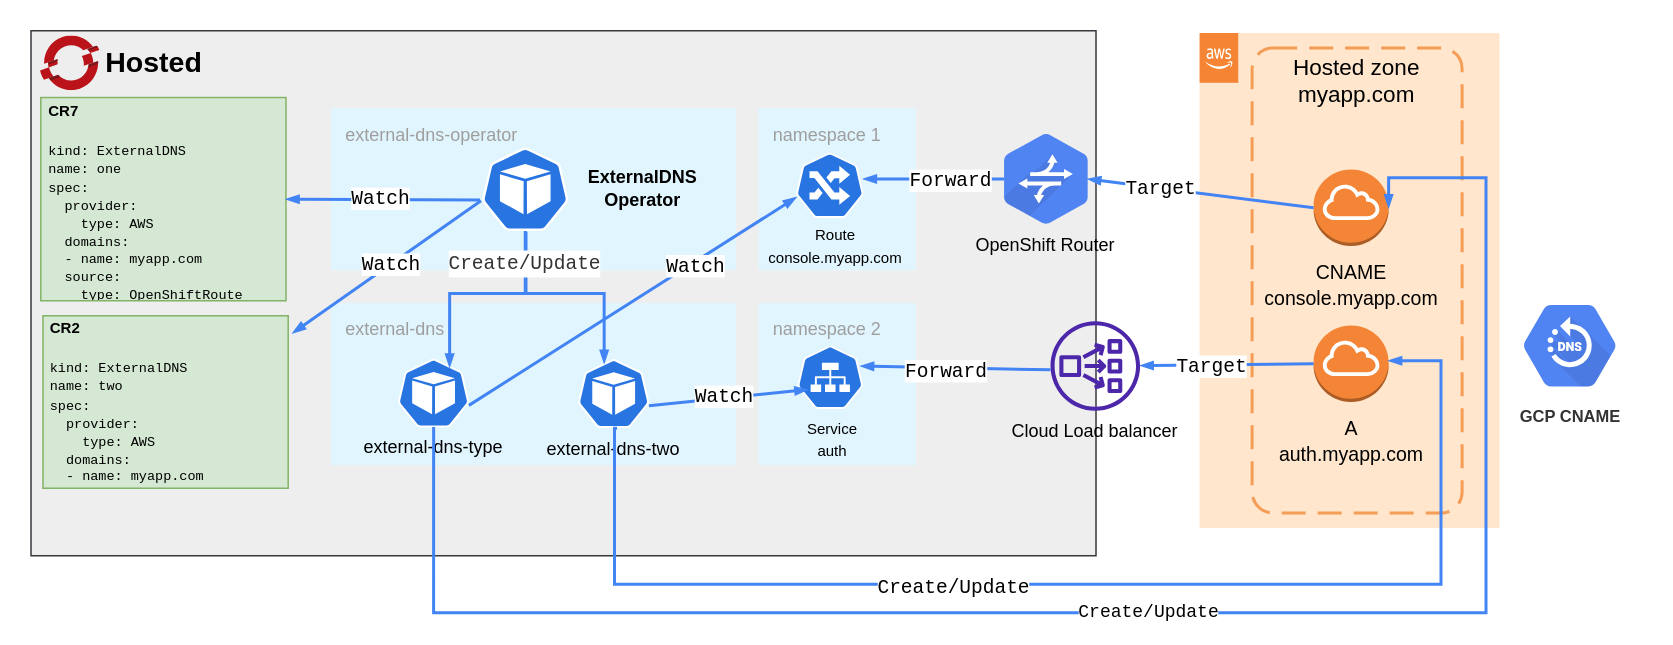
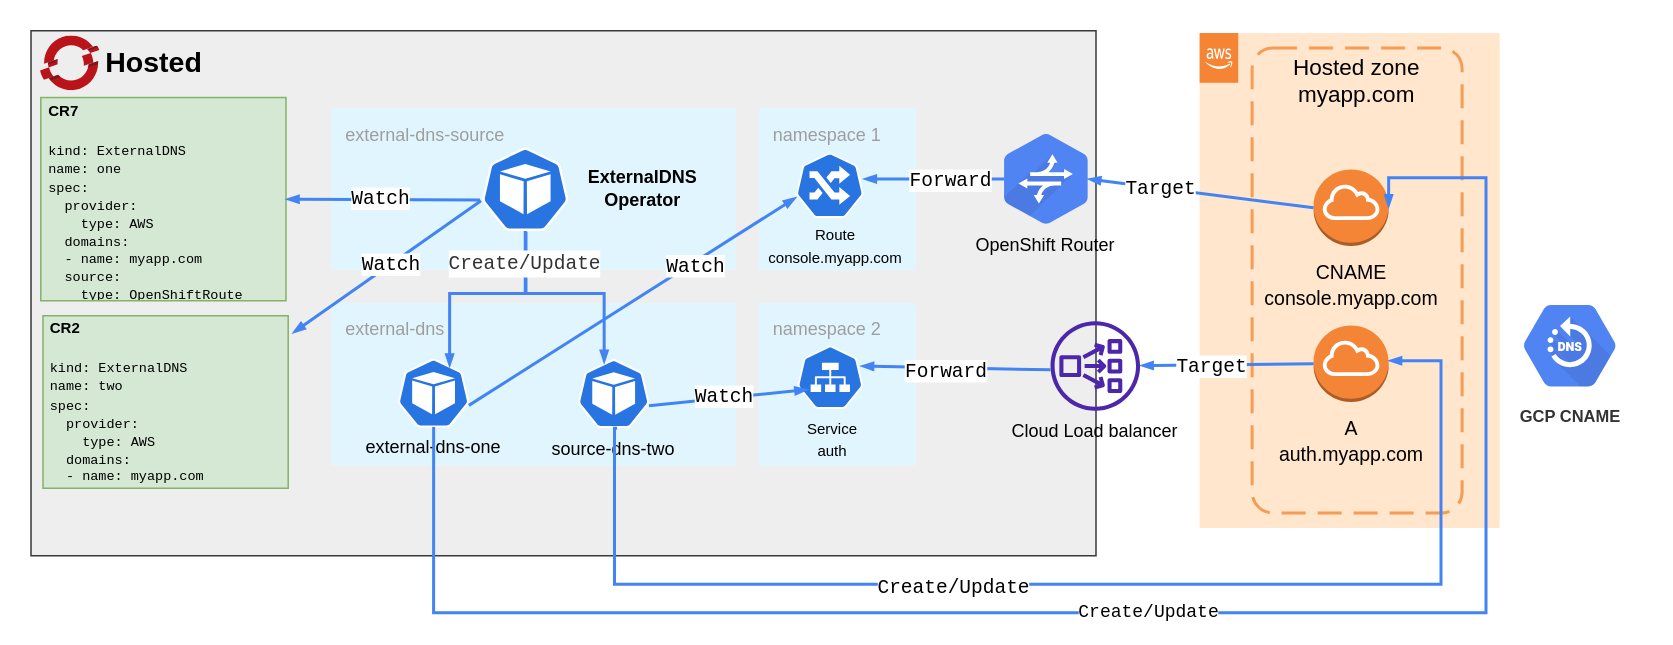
(449, 136) -> (439, 136)
(434, 448) -> (434, 448)
(614, 449) -> (614, 449)
